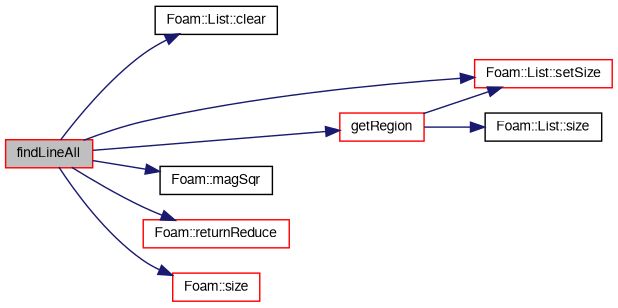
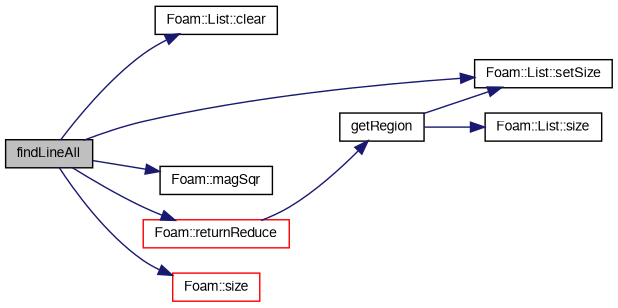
(543, 74) -> (543, 74)
(382, 127) -> (382, 127)
(209, 141) -> (313, 191)
(49, 154) -> (49, 154)
